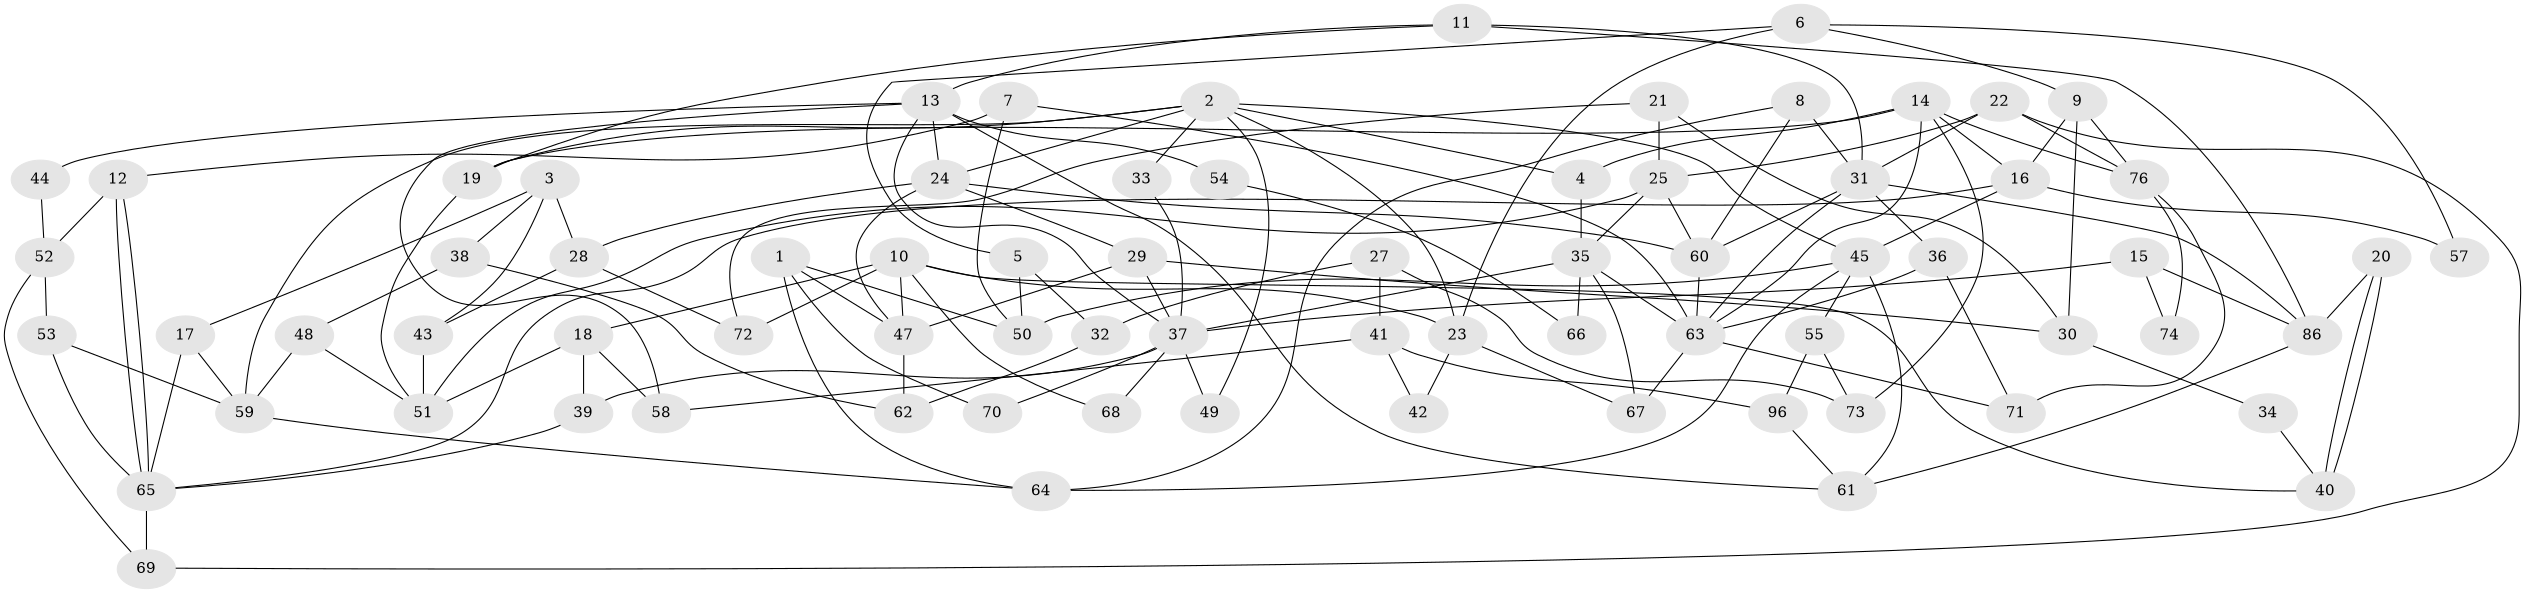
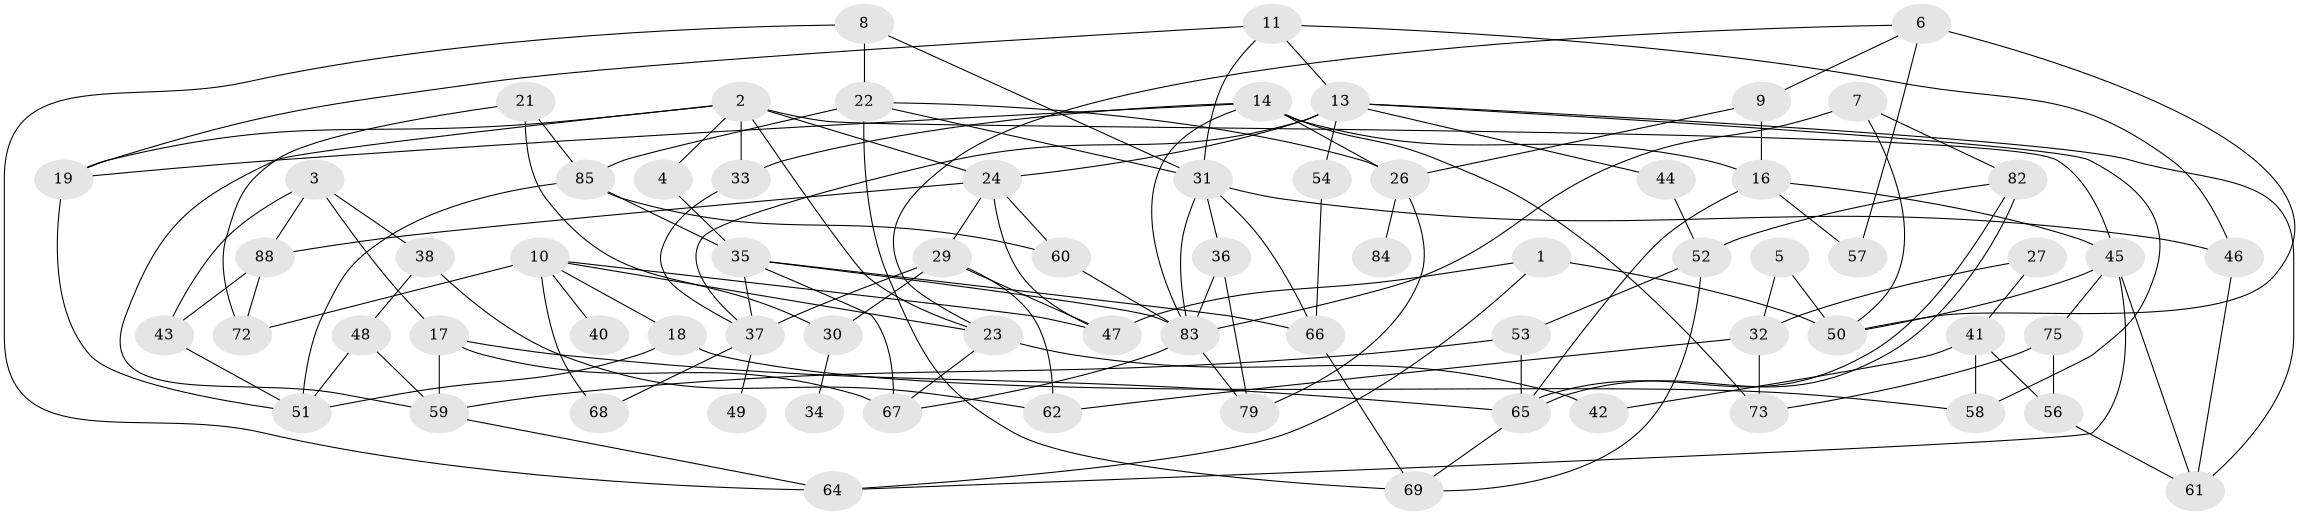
(1209, 62) -> (2284, 254)
(1748, 135) -> (926, 132)
(118, 180) -> (2018, 180)
(1659, 180) -> (585, 180)
(1750, 180) -> (864, 63)
(2139, 180) -> (1400, 180)
(1789, 215) -> (1270, 251)
(2073, 223) -> none
(1266, 254) -> none
(579, 258) -> (265, 258)
(2139, 258) -> none
(2382, 258) -> none
(1696, 335) -> (1190, 335)
(1815, 335) -> (2054, 335)
(2170, 335) -> (1382, 258)
(2313, 335) -> (2234, 258)
(904, 368) -> (1024, 306)
none -> (656, 373)
(1604, 377) -> (1759, 374)
(584, 413) -> none
(993, 413) -> none
none -> (1365, 413)
(1778, 413) -> (2054, 413)
(2016, 413) -> (1250, 413)
(2297, 452) -> none
